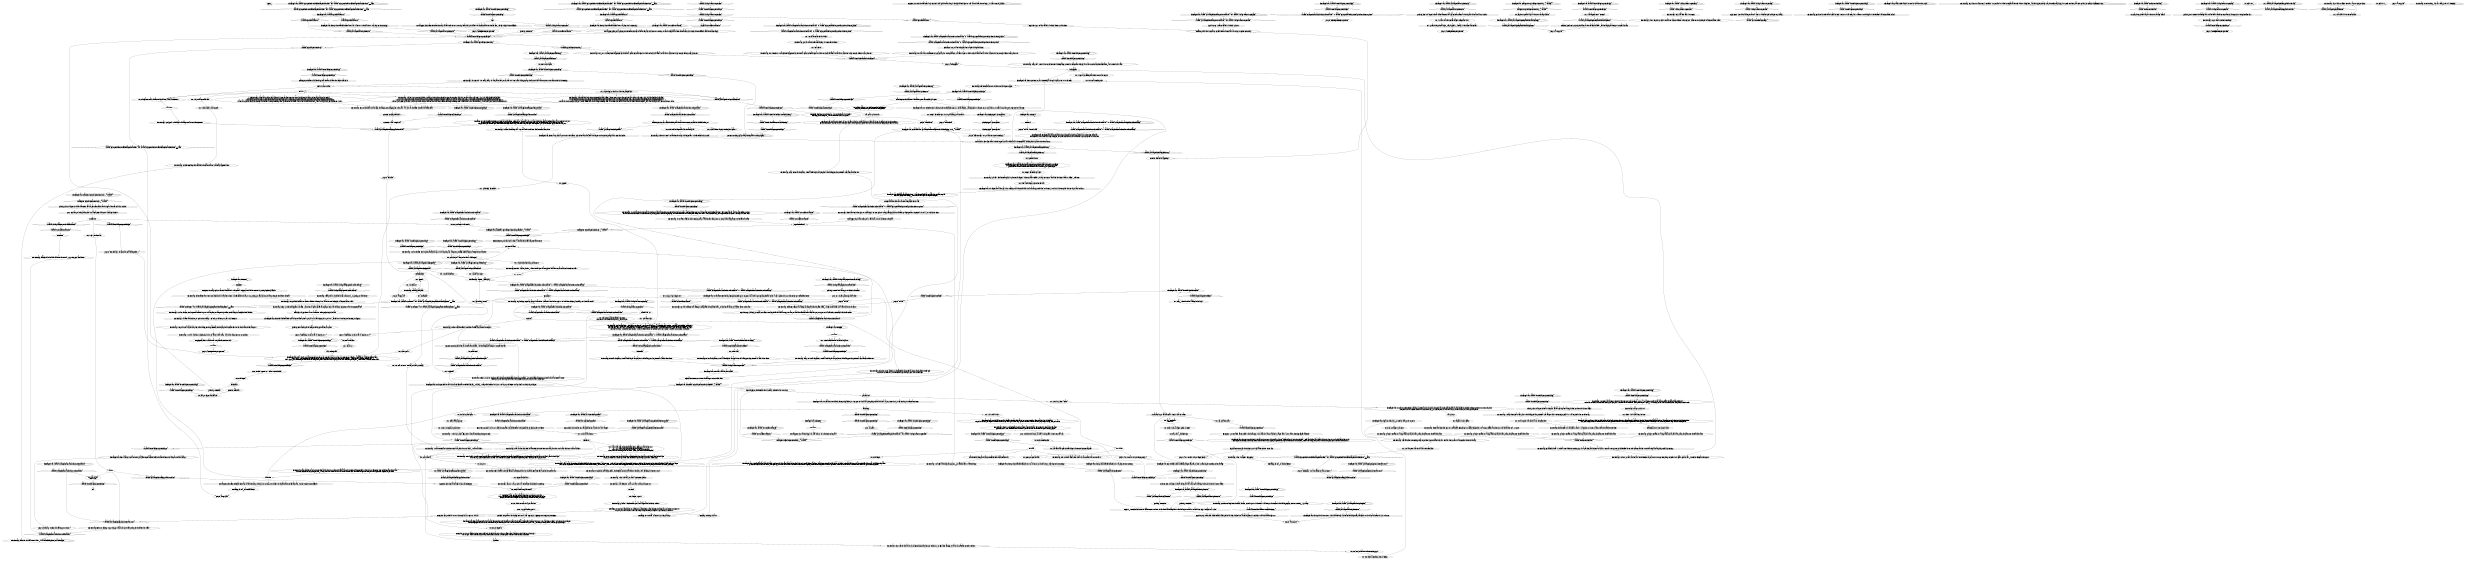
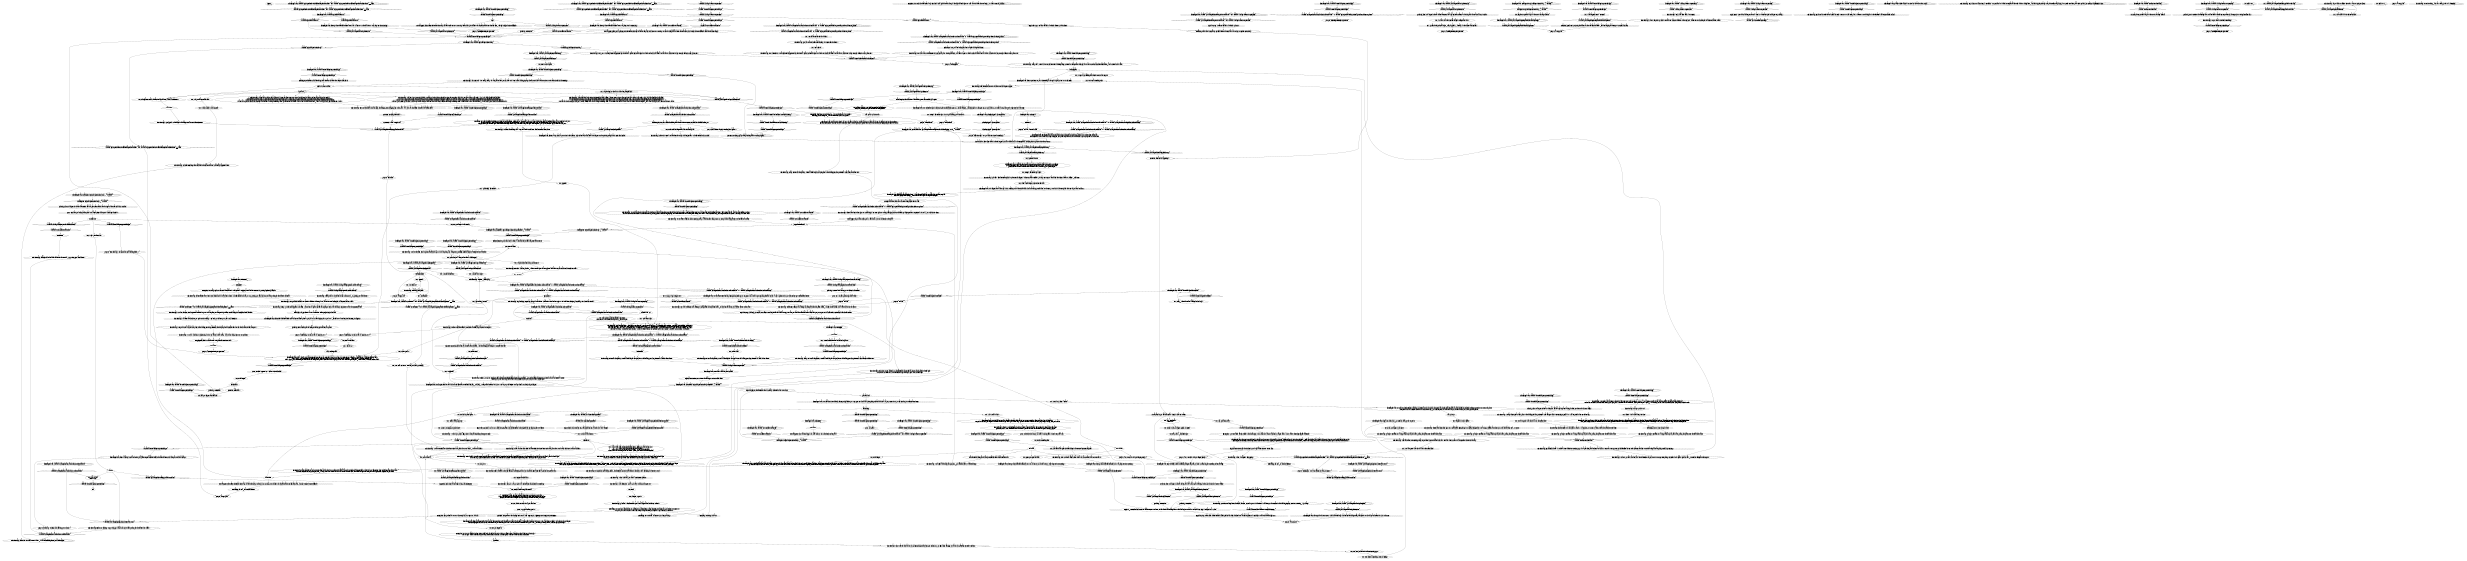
(301, 92) -> (301, 92)
